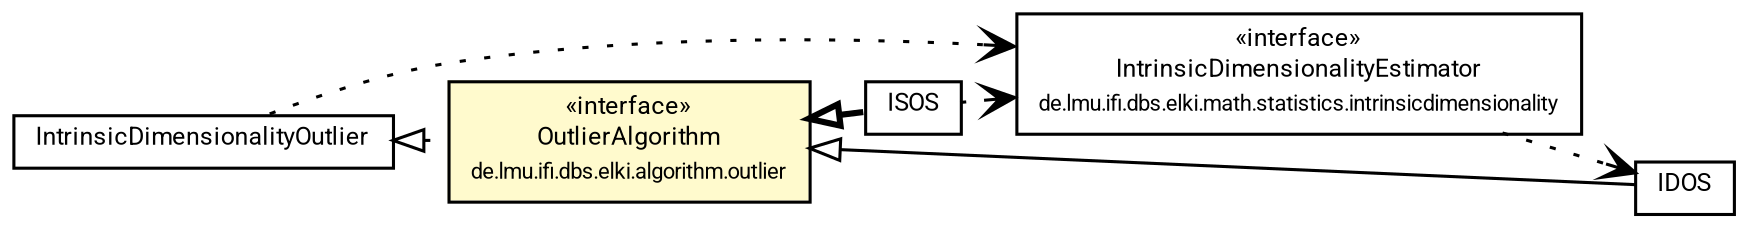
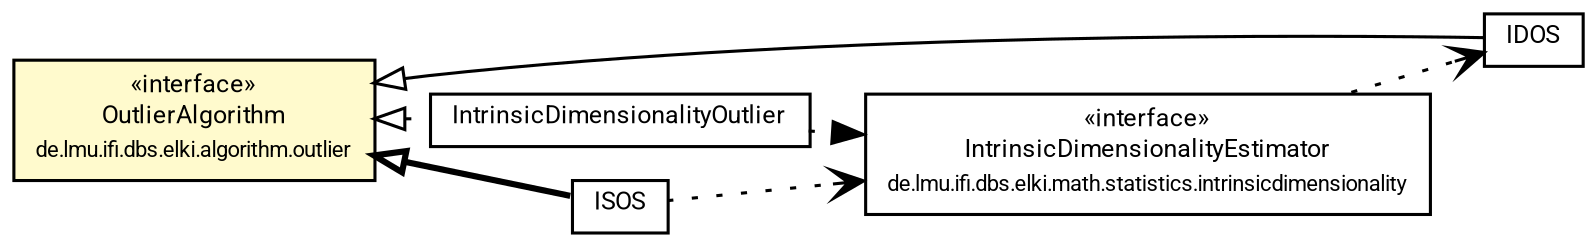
(622, 45) -> (821, 132)
(435, 140) -> (417, 119)
